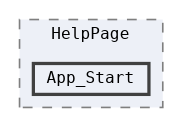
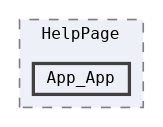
(91, 79) -> (81, 79)
